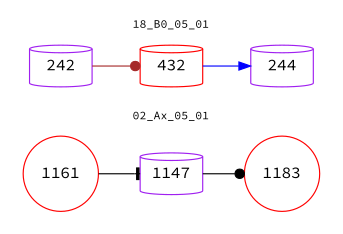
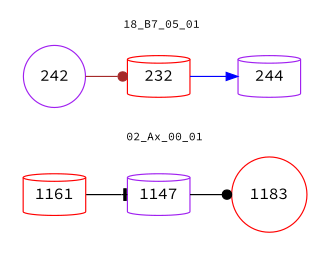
(171, 25) -> (162, 25)
(61, 66) -> (54, 76)
(171, 66) -> (159, 76)
(171, 116) -> (165, 137)
(61, 174) -> (54, 195)
